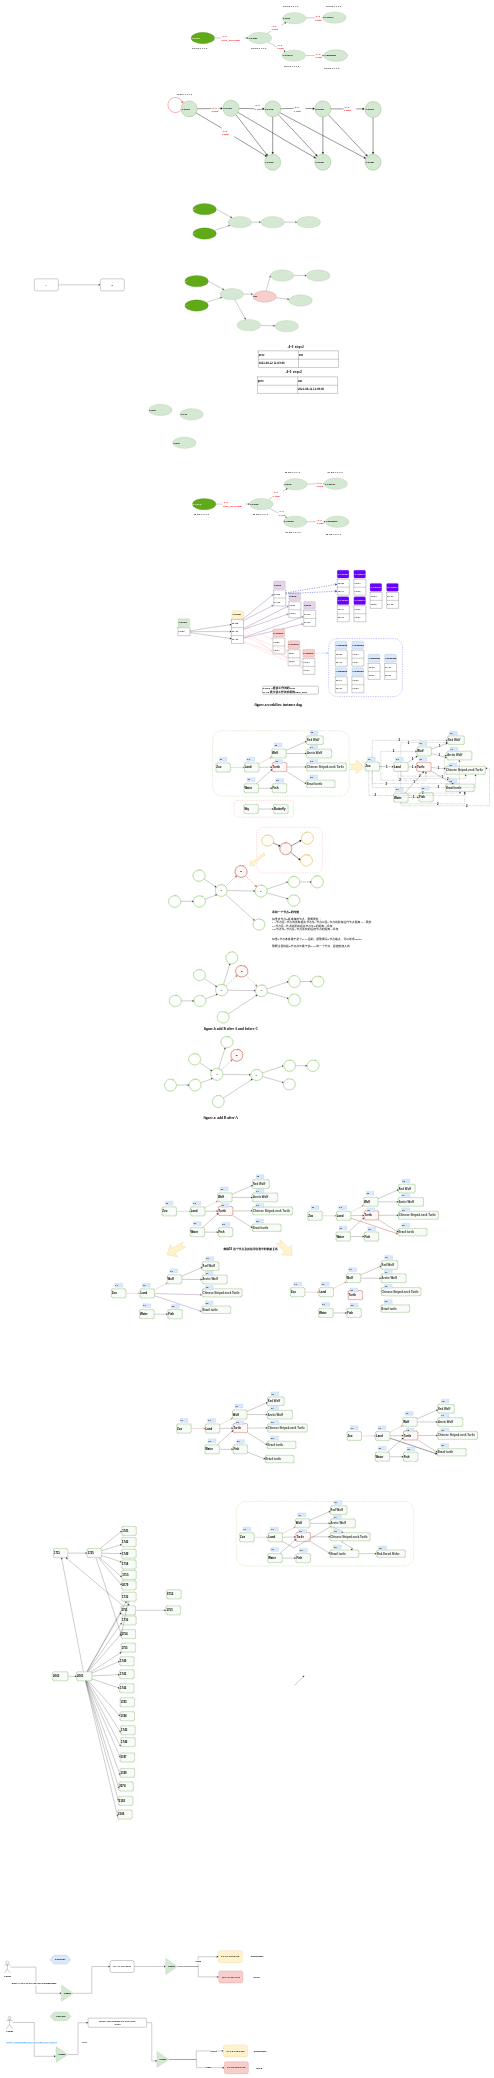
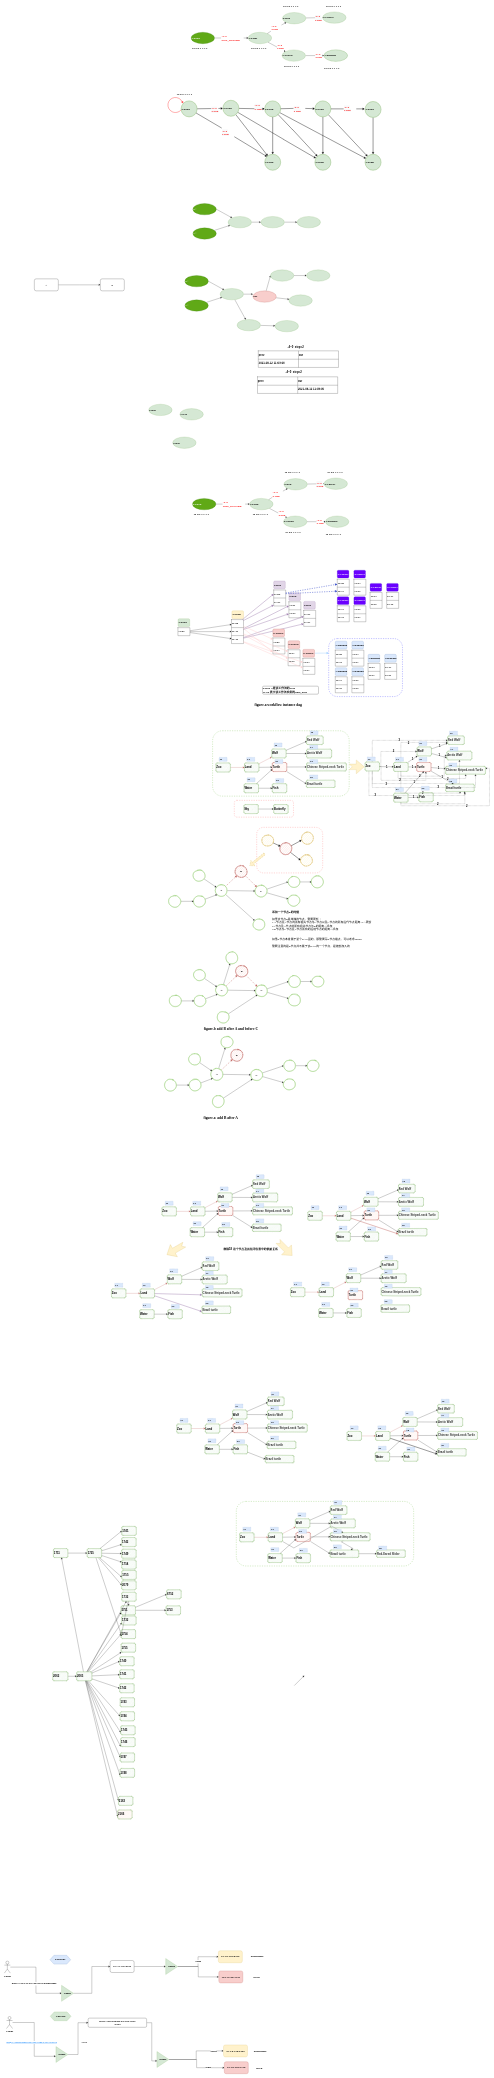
(67, 1559) -> (163, 1596)
(107, 1751) -> none
(126, 1787) -> none
